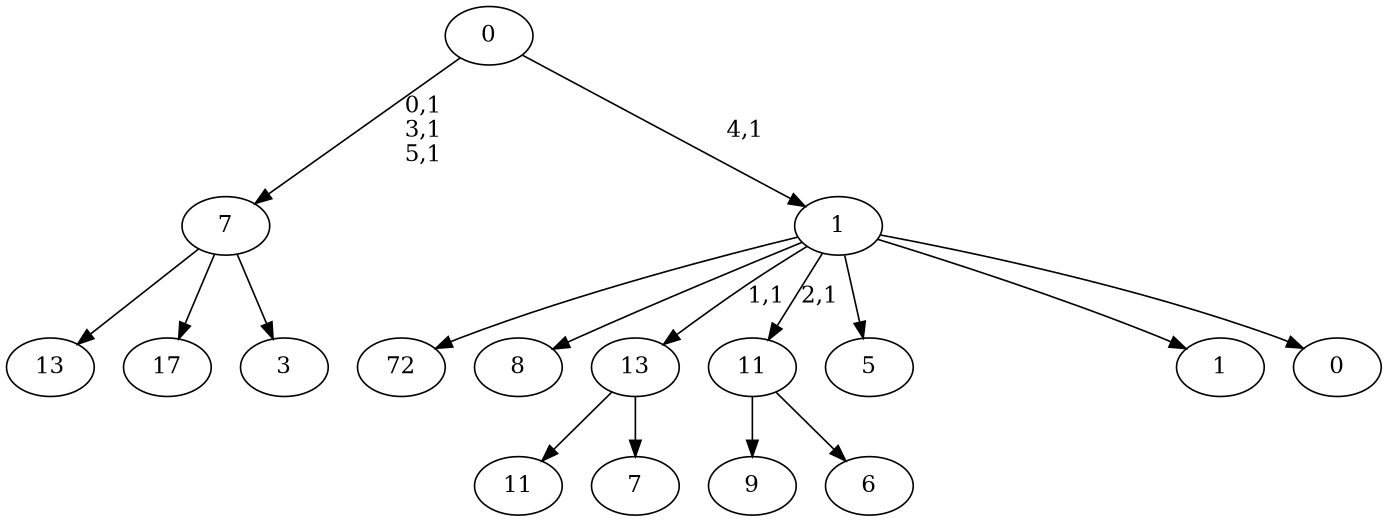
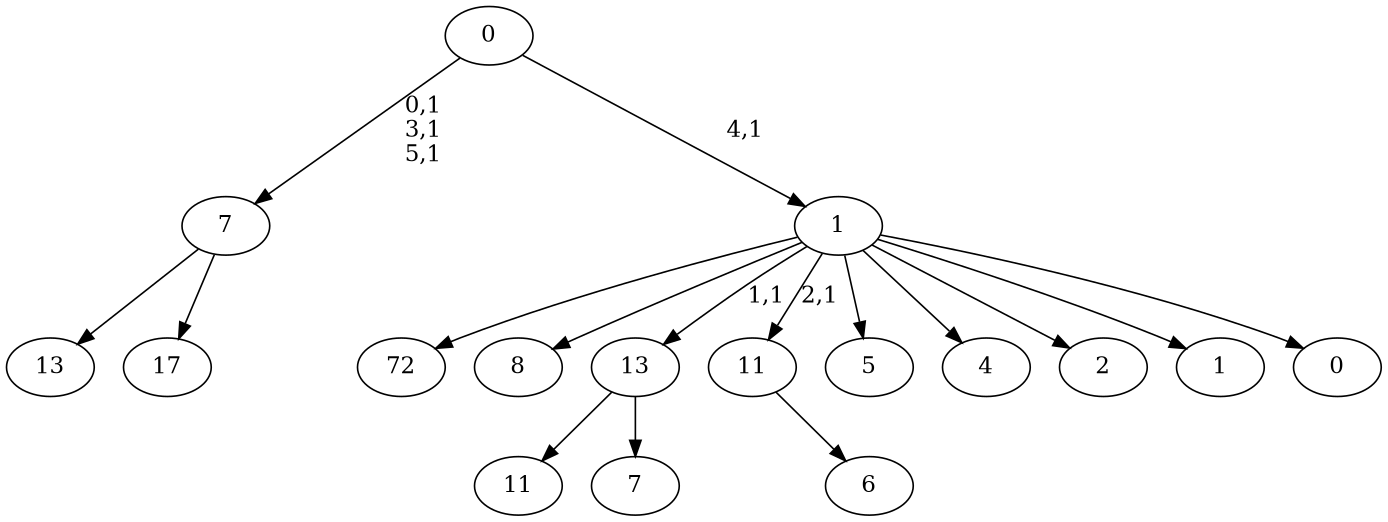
(284, 367) -> none
none -> (986, 367)
none -> (1103, 367)
(752, 486) -> none
